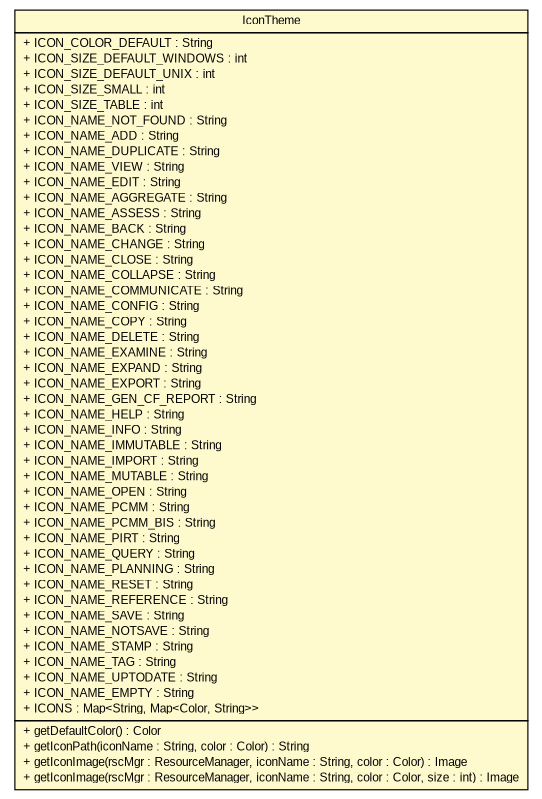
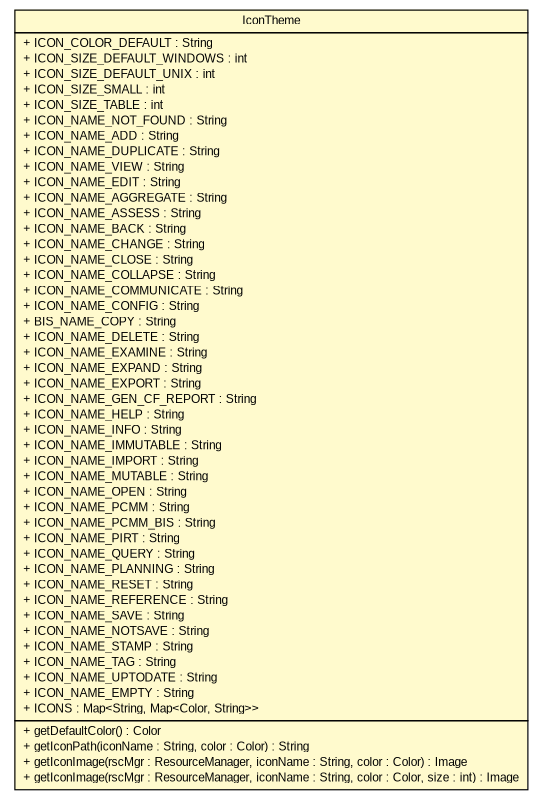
(105, 322) -> (100, 322)
